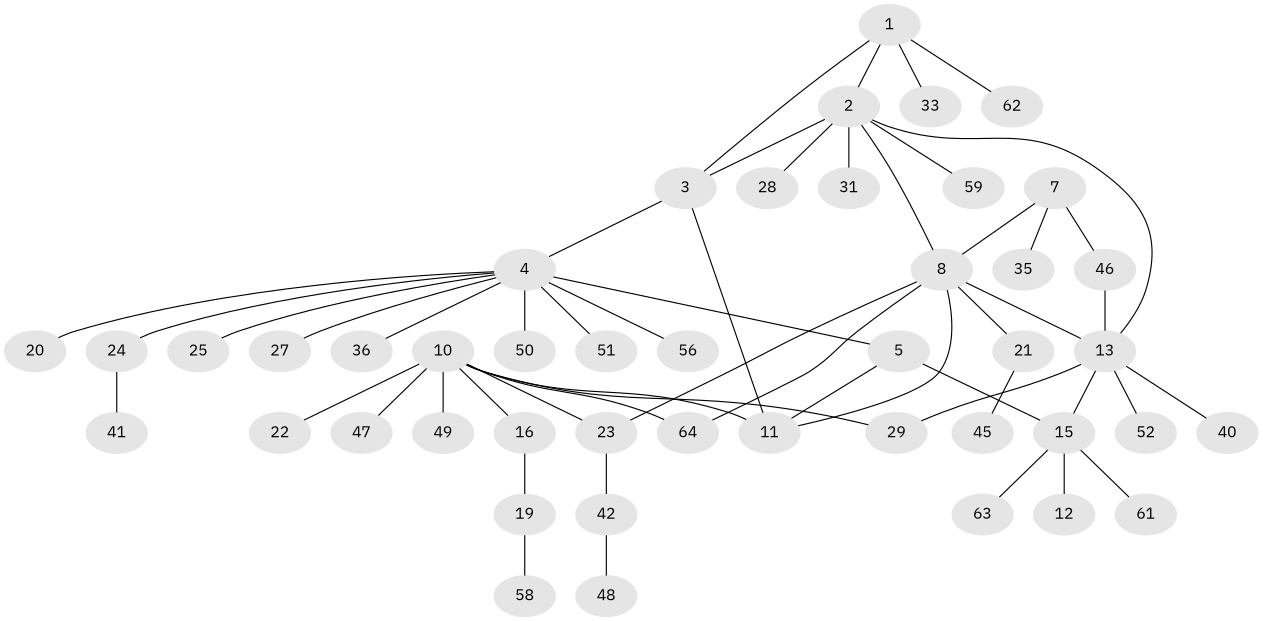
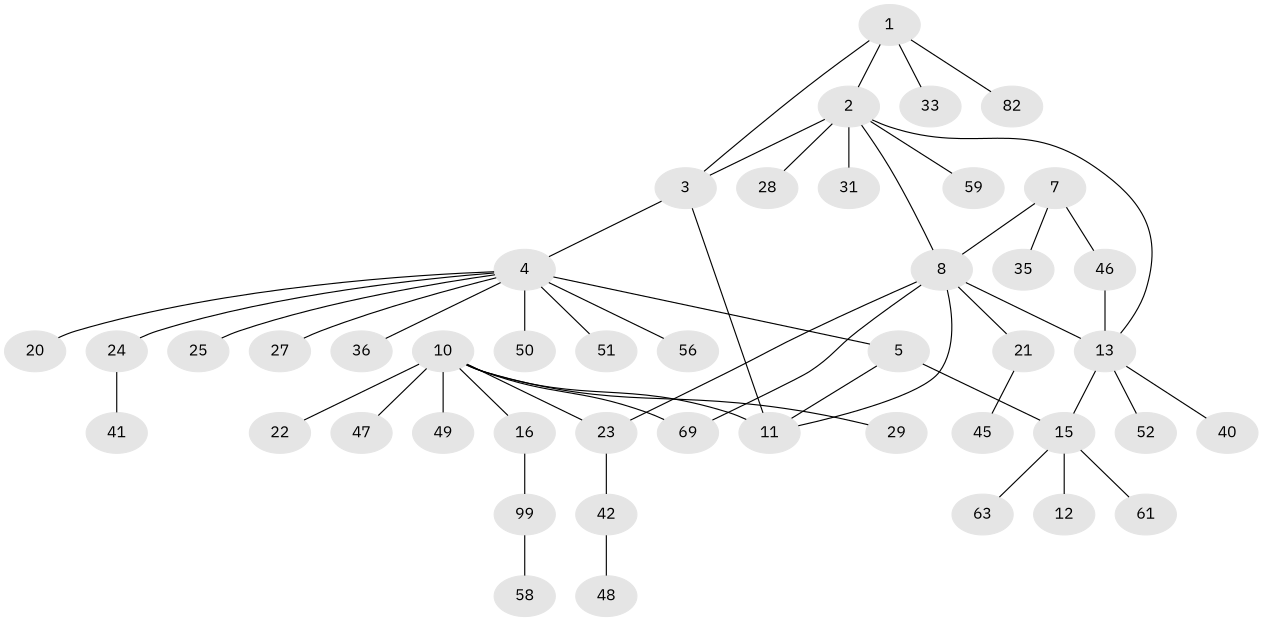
(1012, 107) -> (1012, 107)
(1014, 389) -> none
(688, 433) -> (688, 433)
(525, 515) -> (525, 515)
